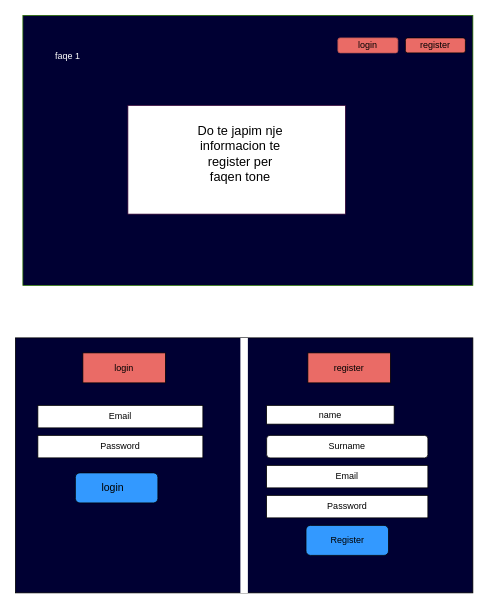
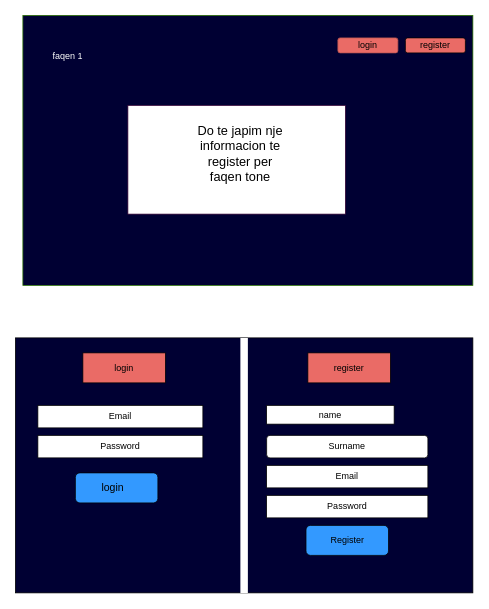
(68, 57) -> (68, 57)
